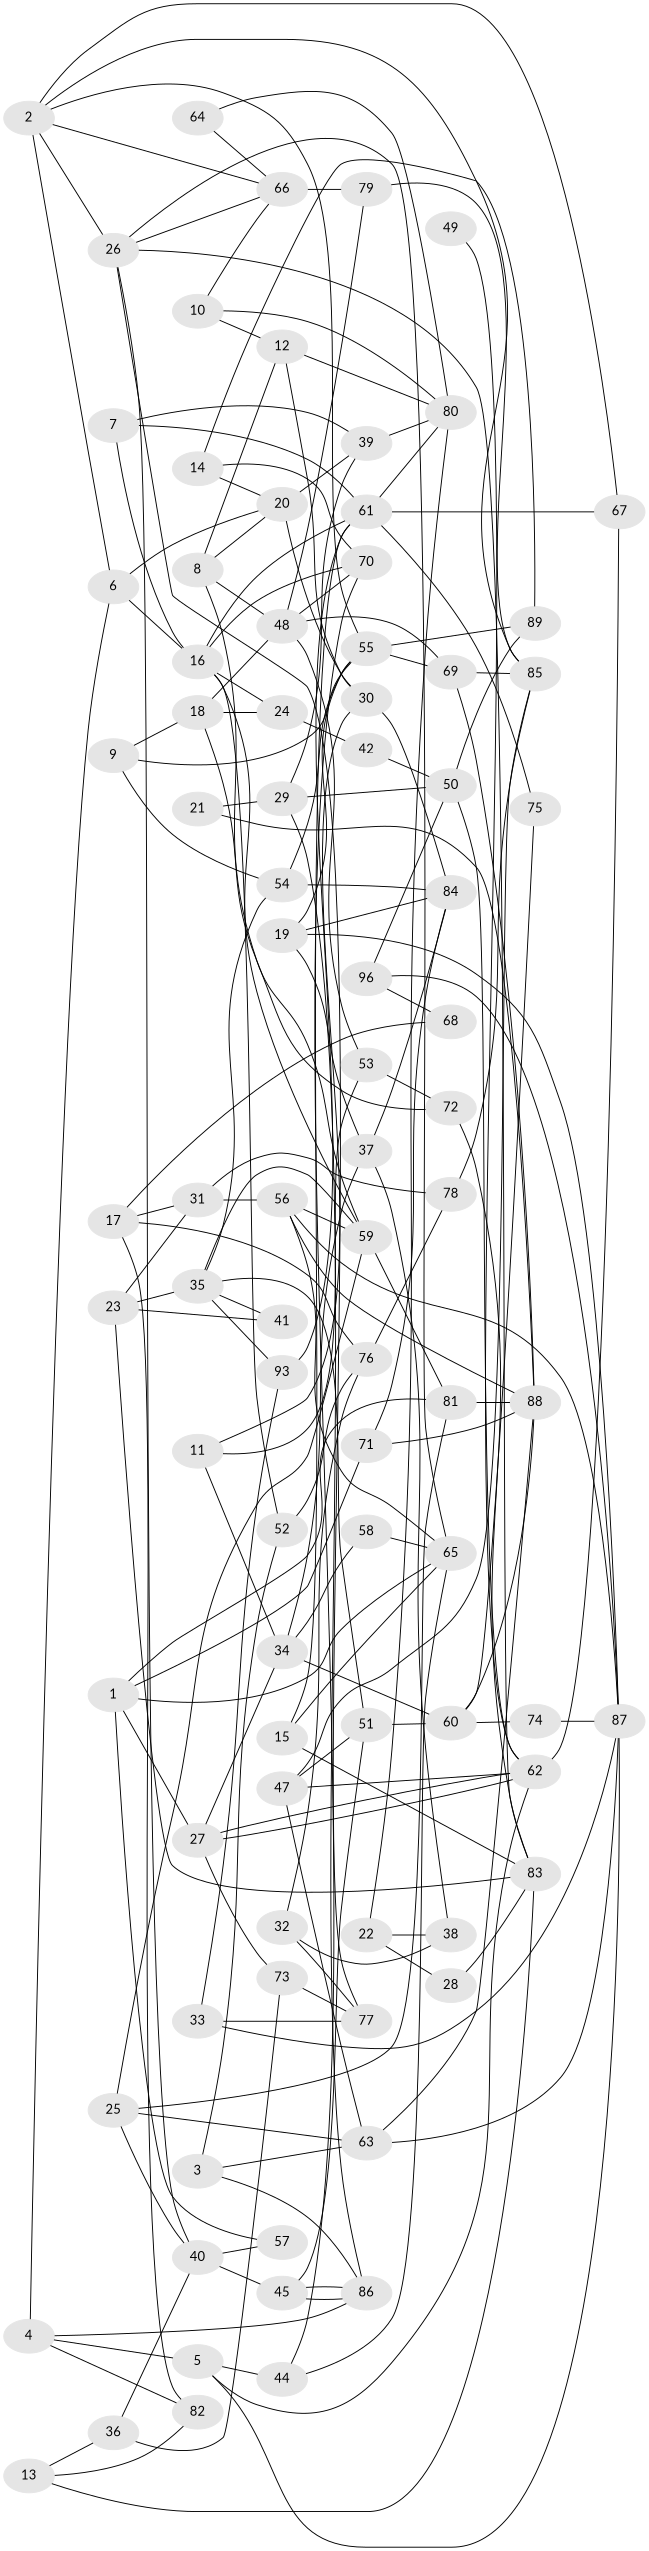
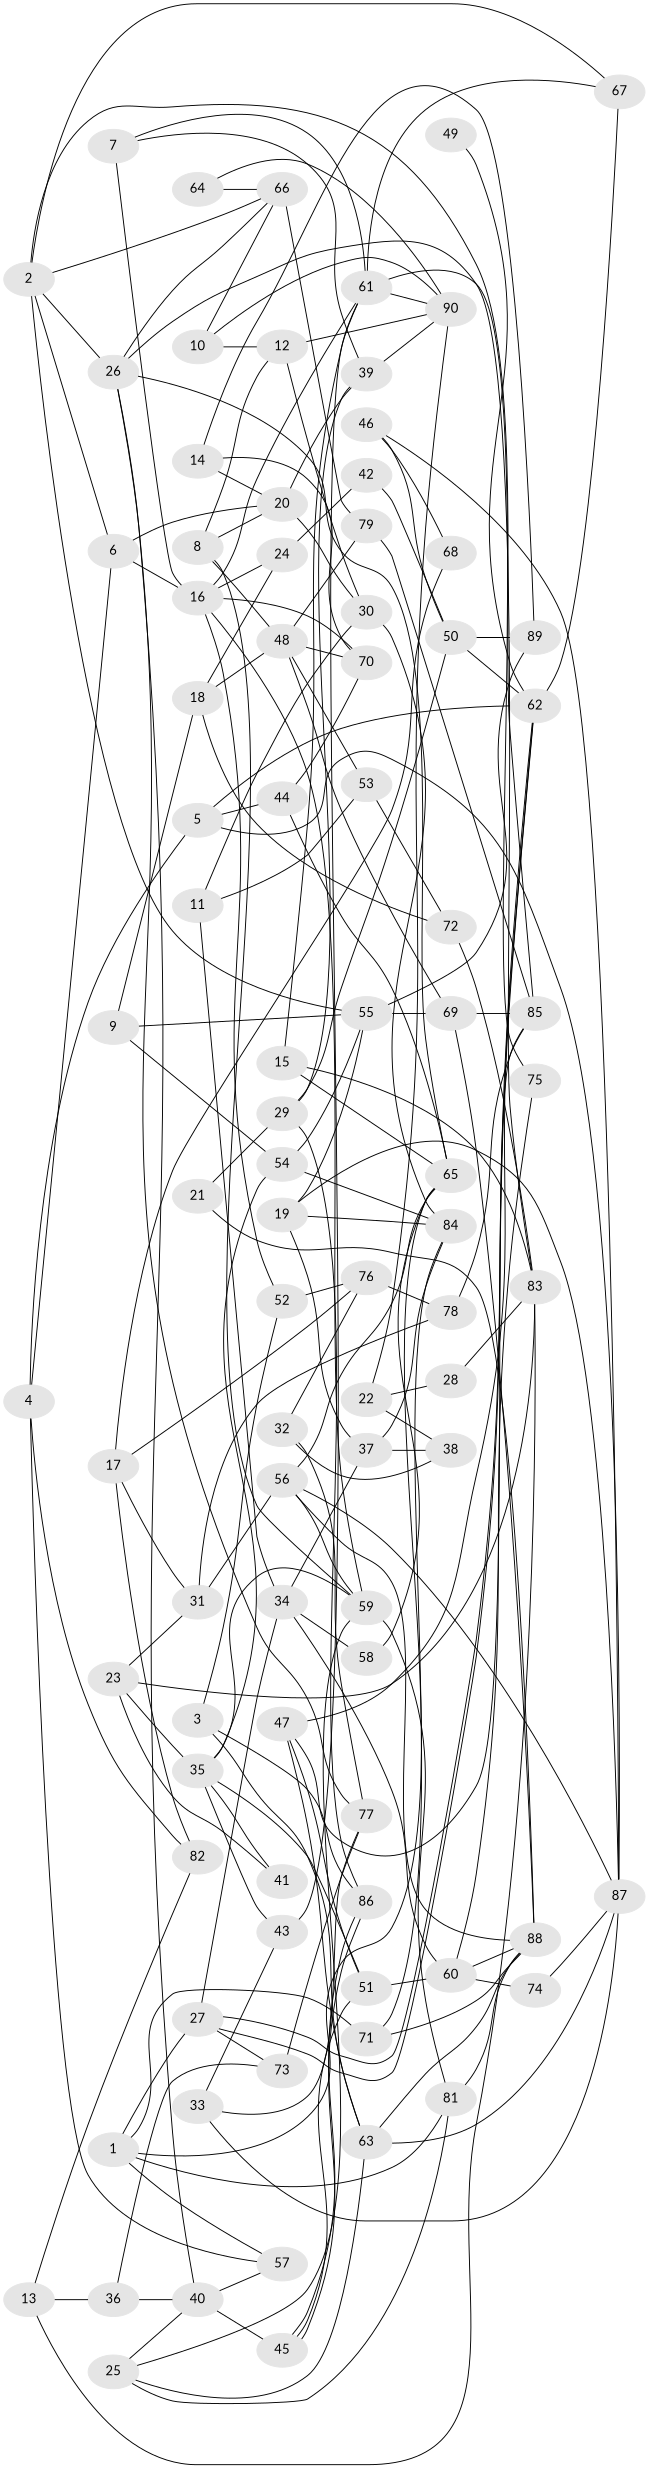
(451, 412) -> (451, 309)
(367, 979) -> (367, 425)
(282, 1372) -> (282, 1932)
(202, 2330) -> (51, 1896)
